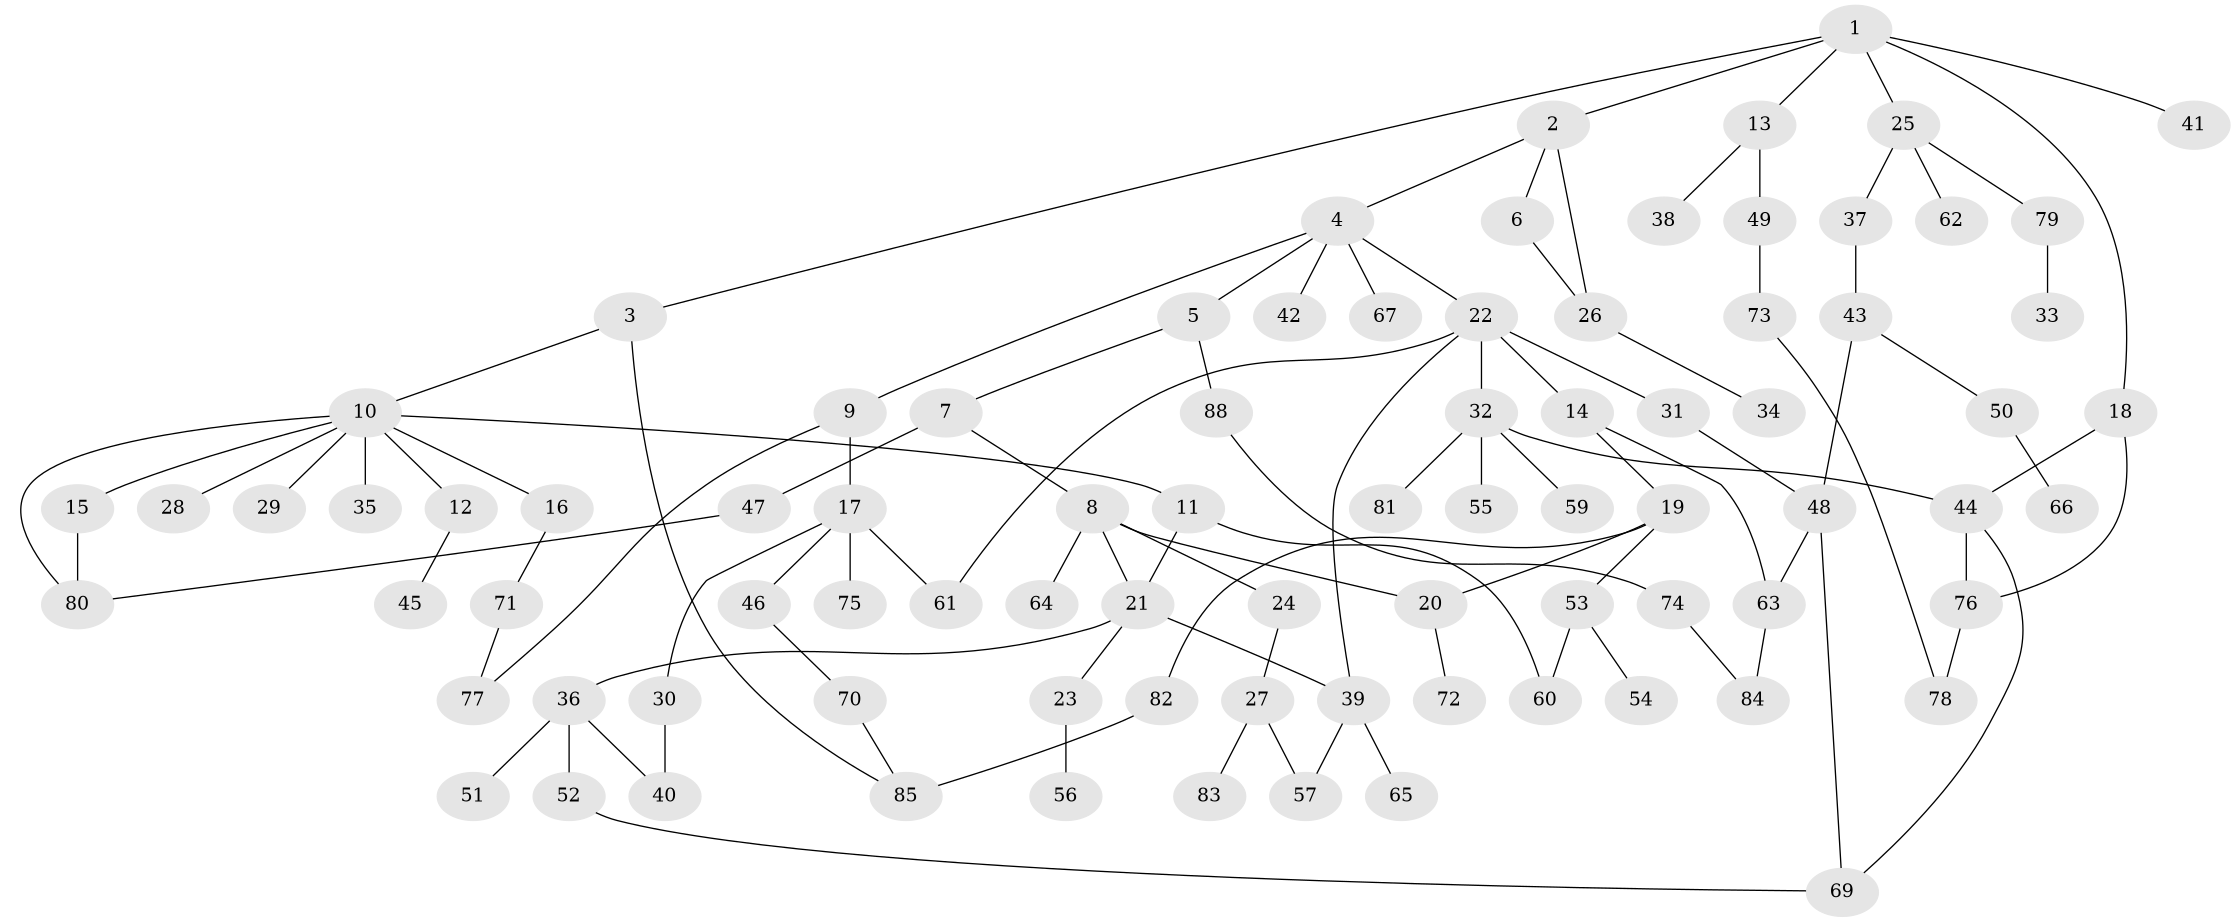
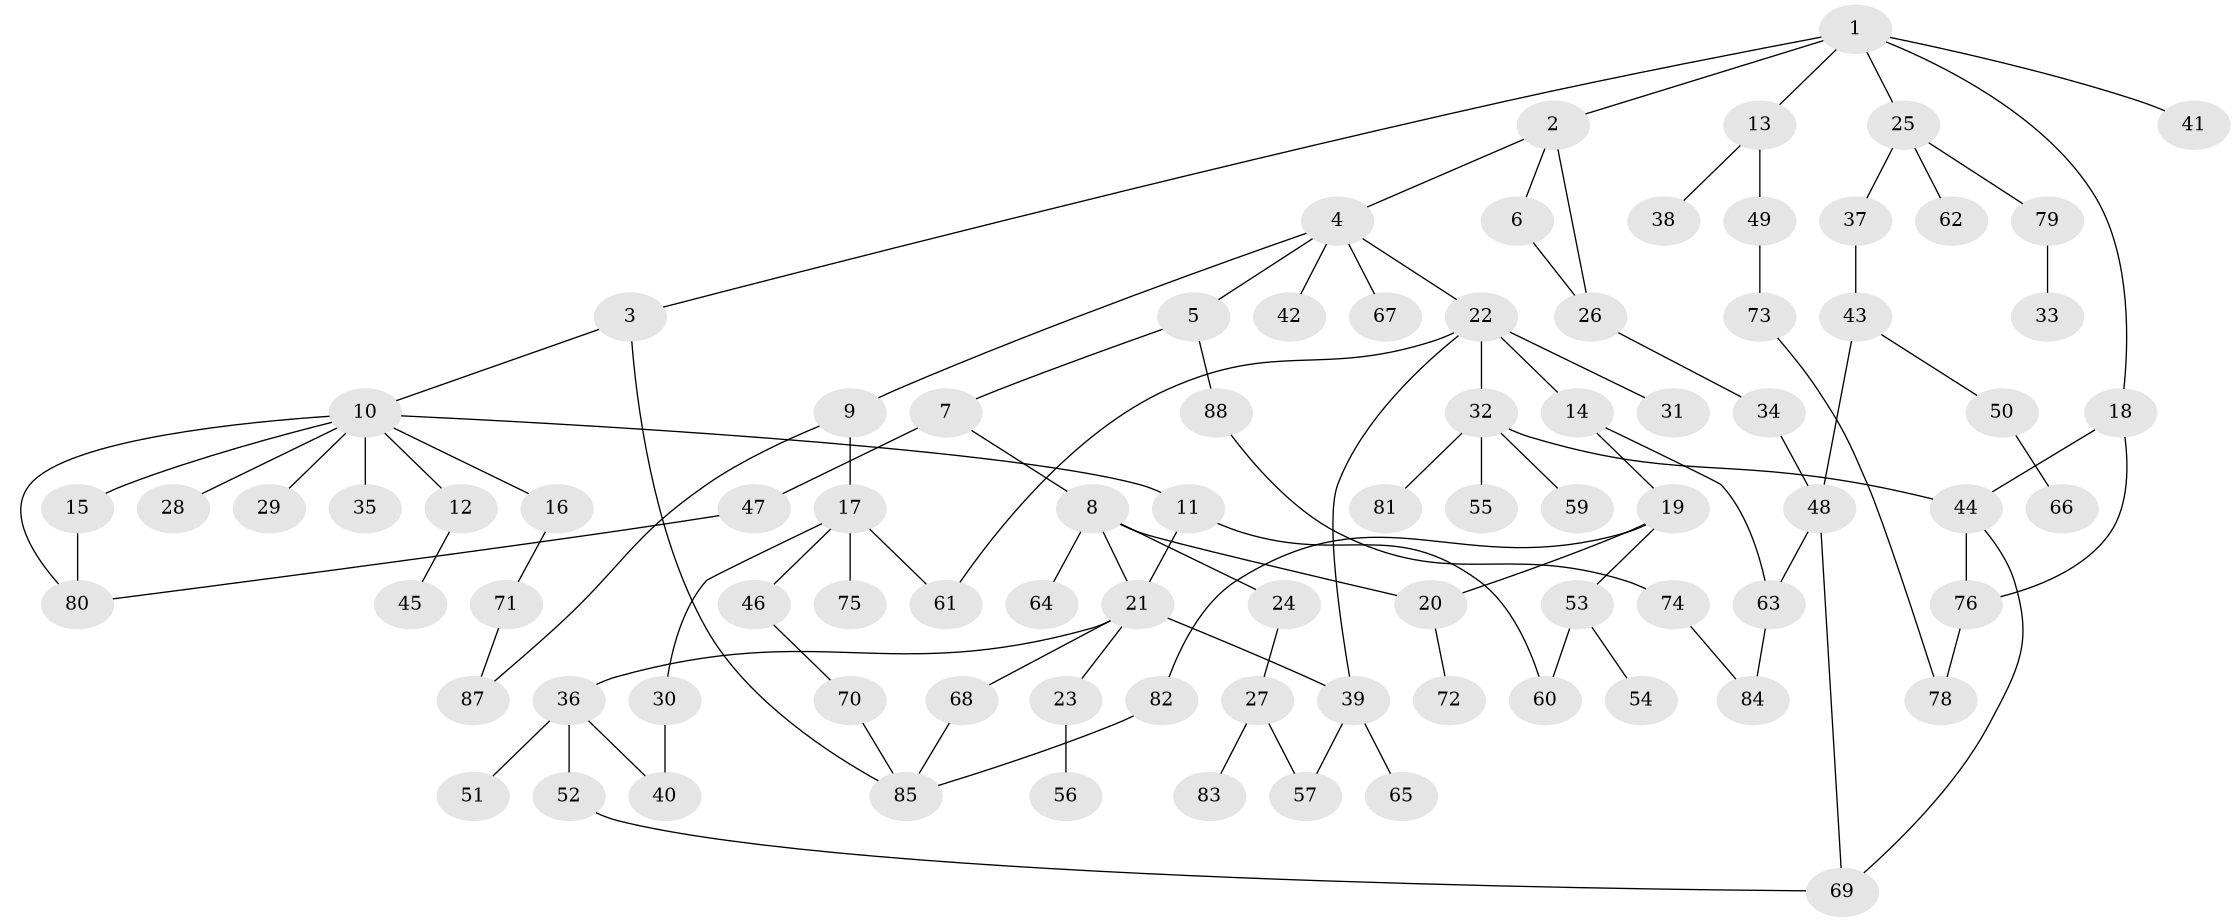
(1747, 461) -> (1795, 461)
(473, 701) -> (473, 701)
none -> (962, 701)
